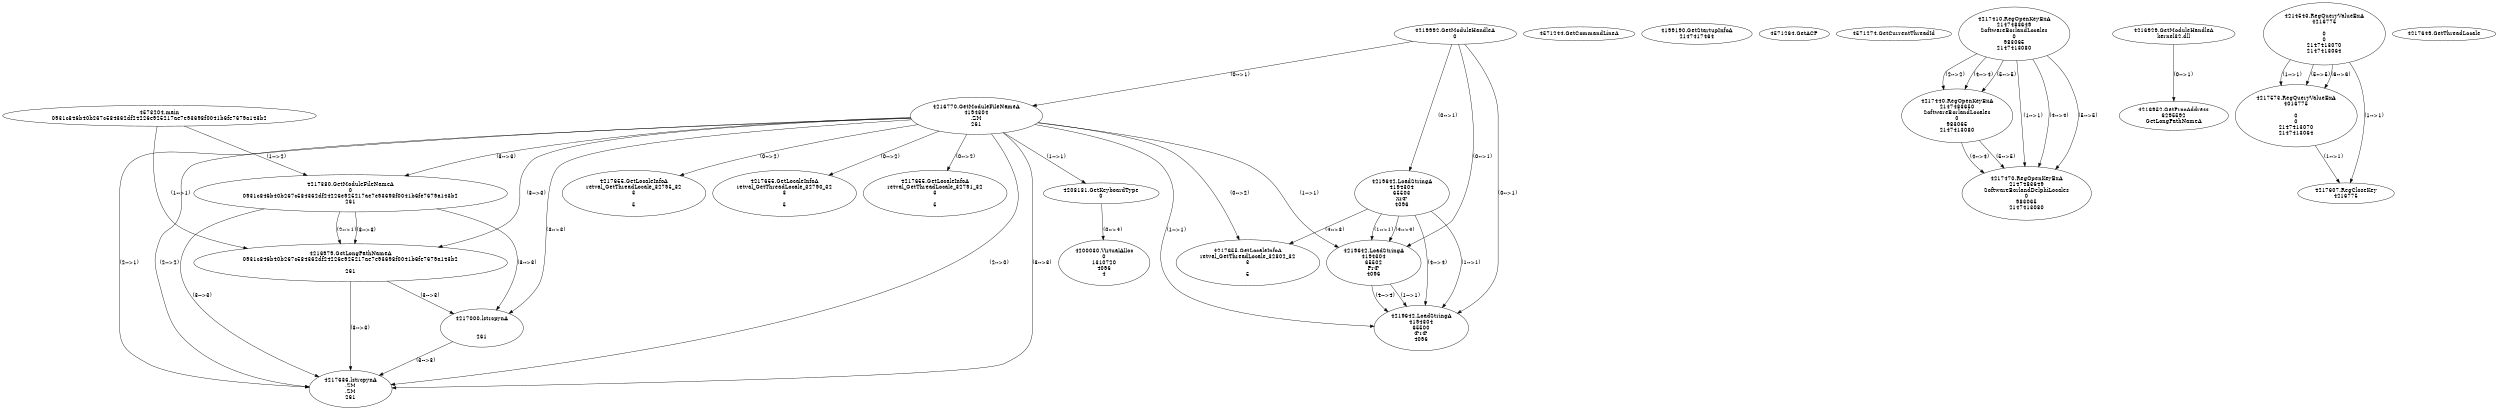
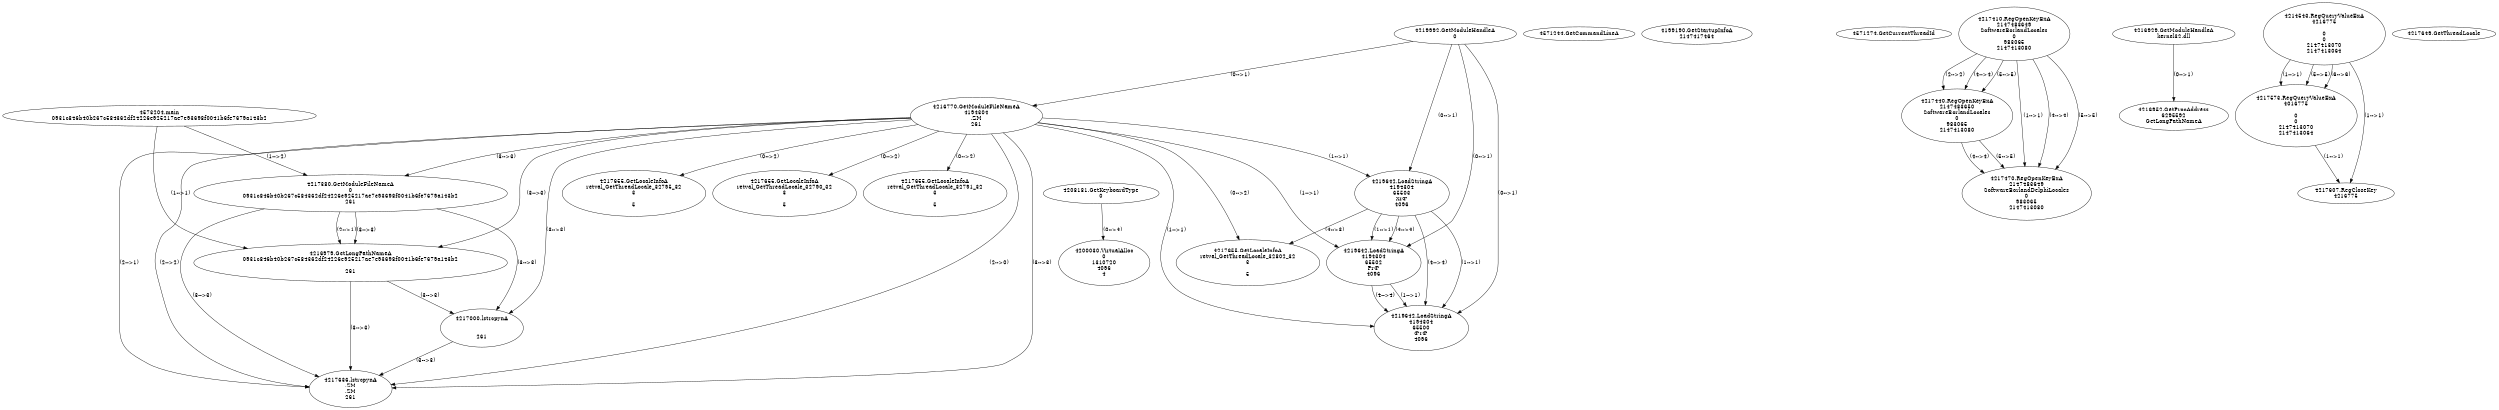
(1794, 34) -> none
(1043, 157) -> (1207, 133)
